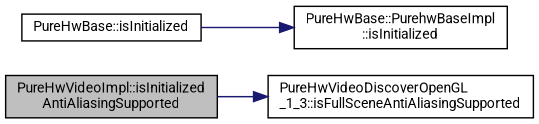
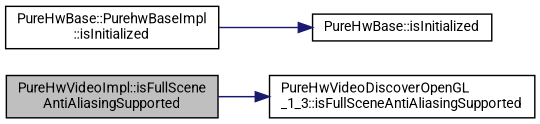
(240, 28) -> (258, 28)
(111, 97) -> (112, 97)
